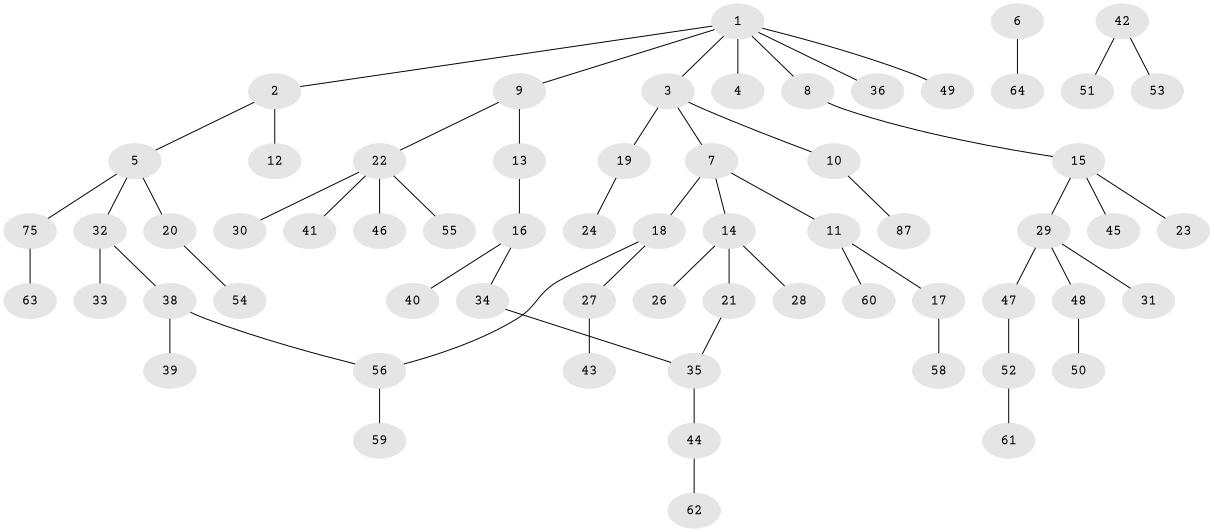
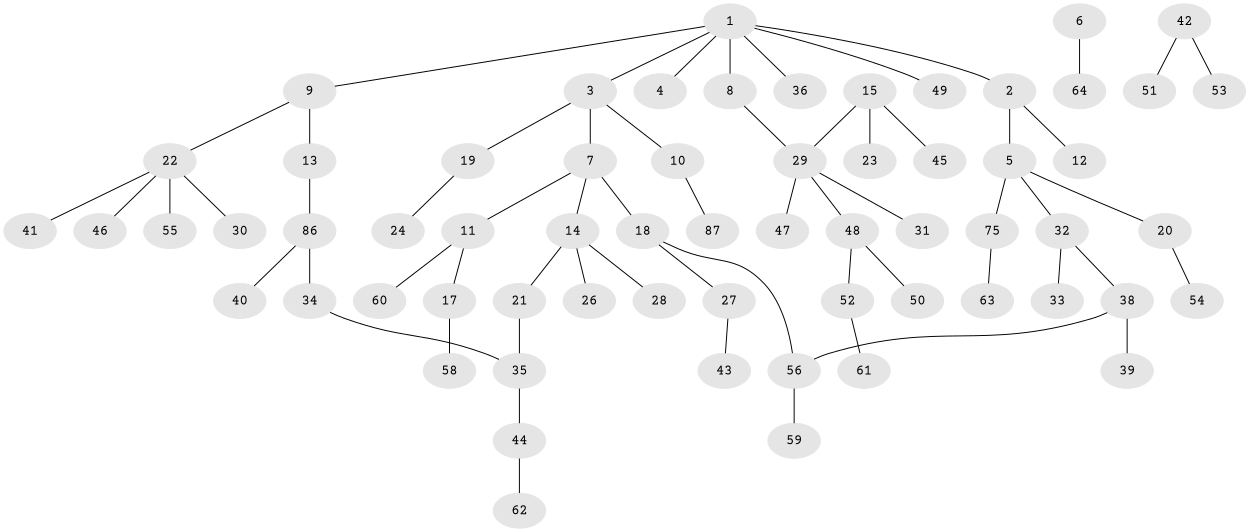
(939, 135) -> (765, 126)
(519, 231) -> (310, 231)
(1009, 336) -> (850, 266)
